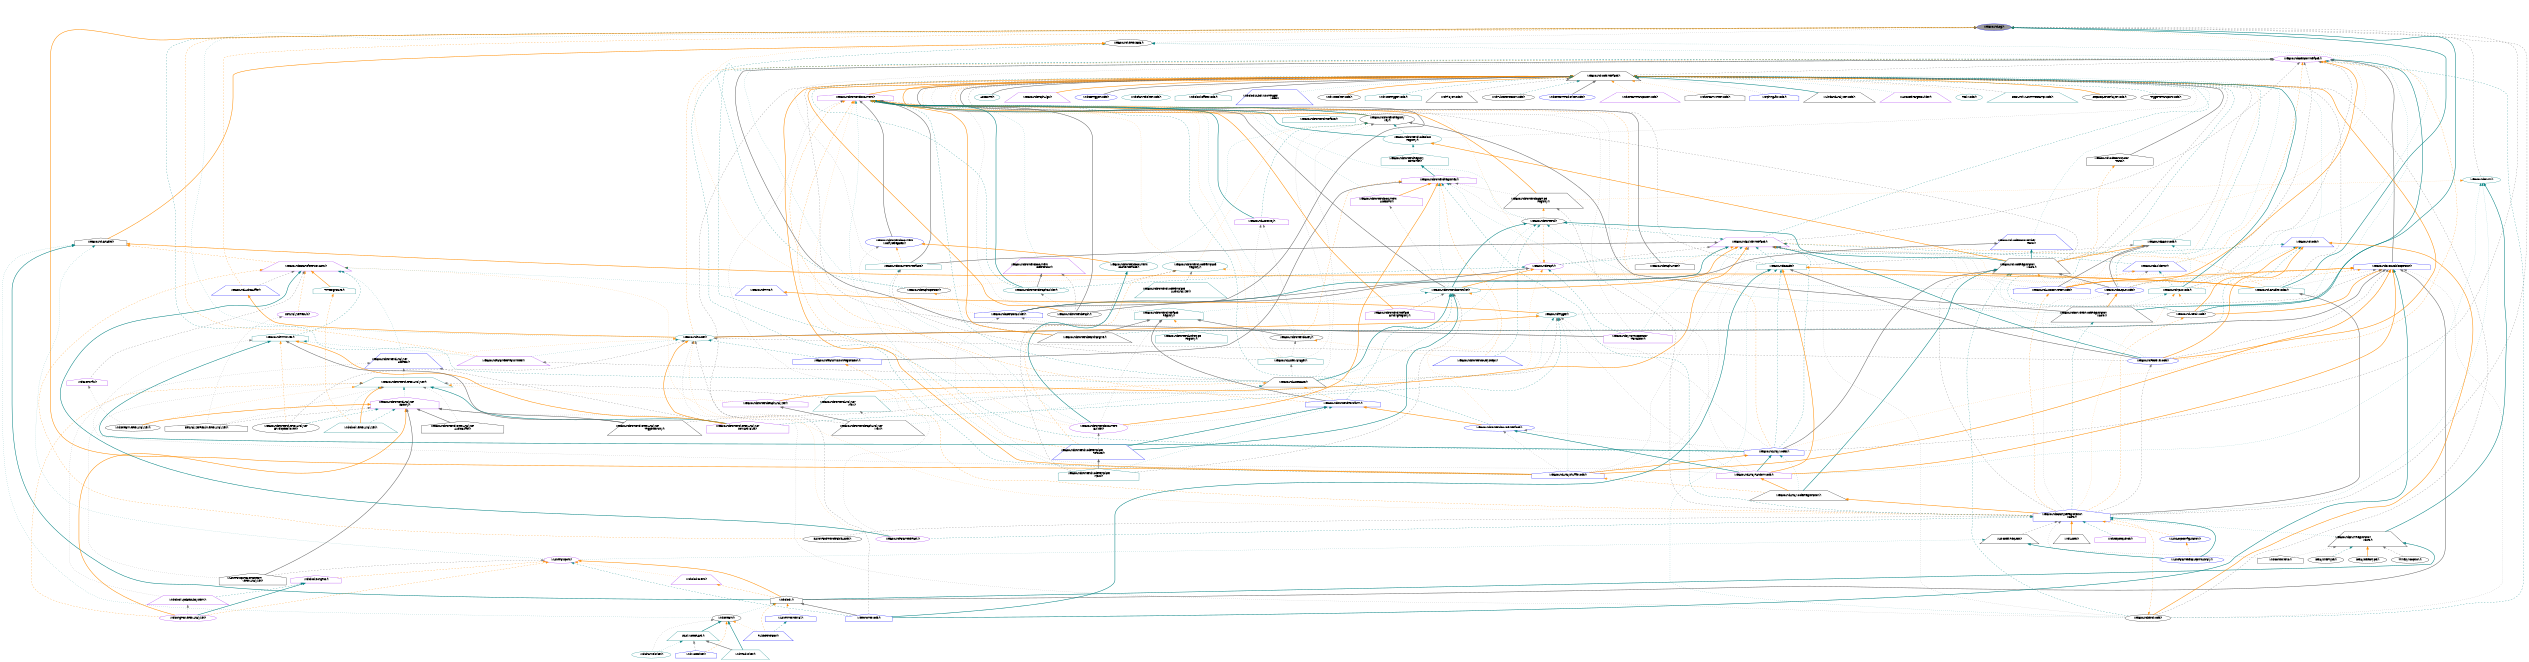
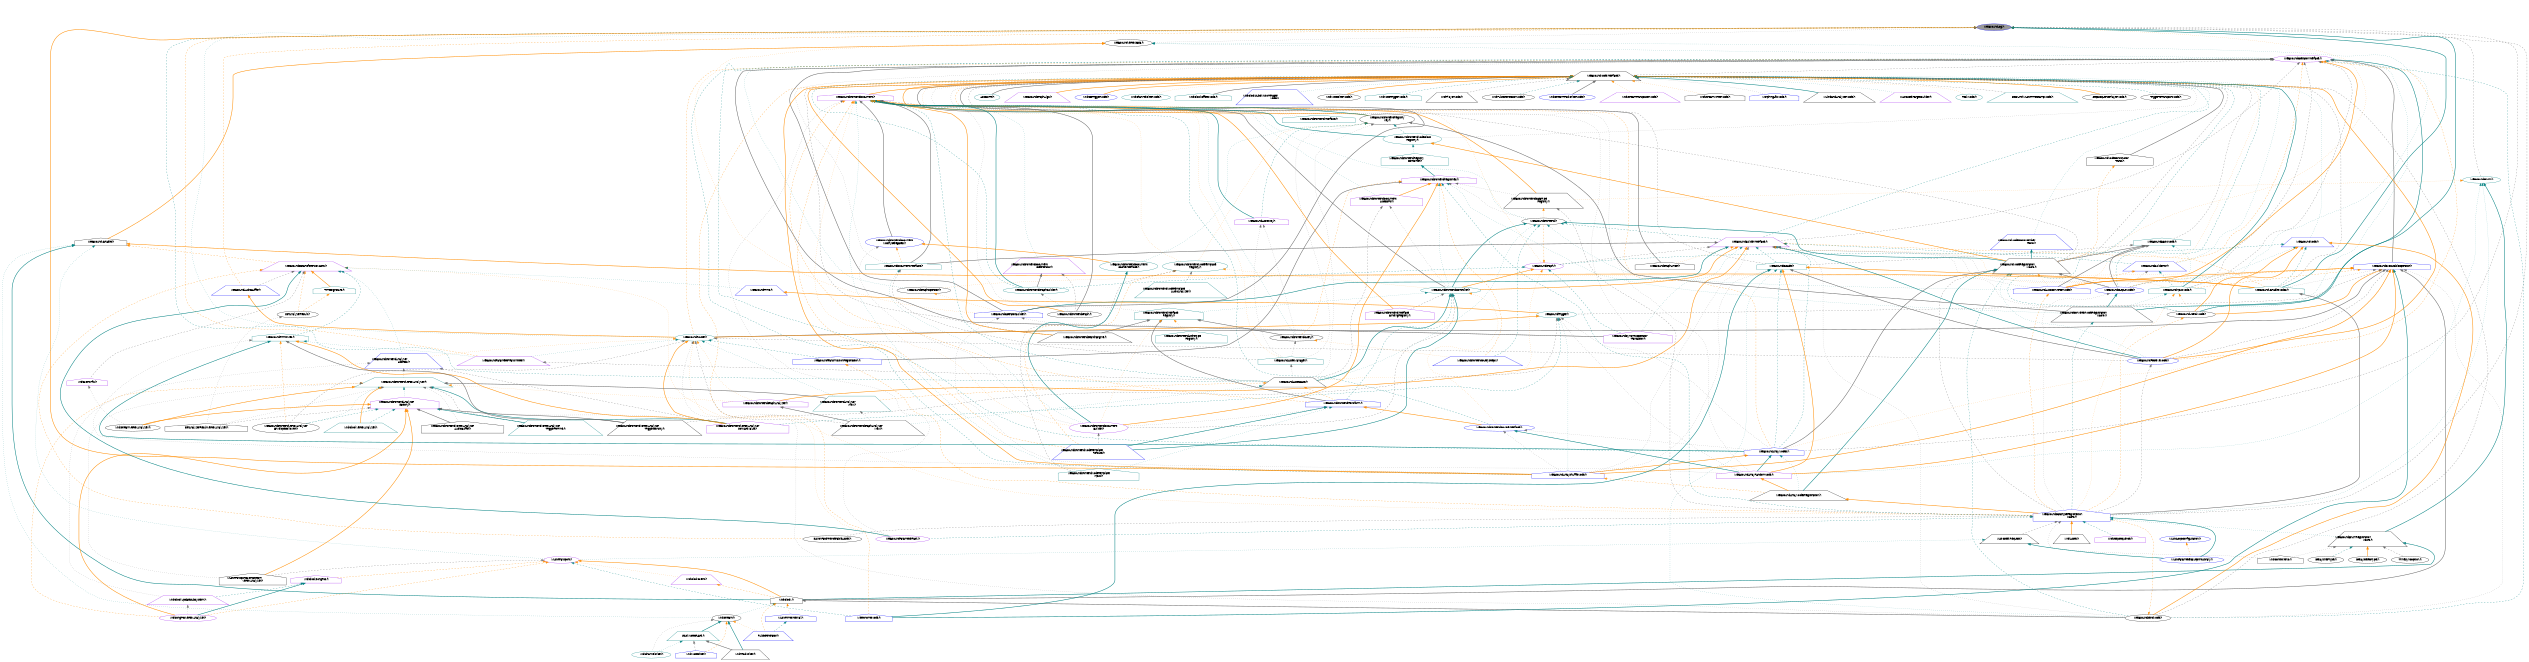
(751, 64) -> none
(1337, 81) -> (1337, 81)
(776, 100) -> (776, 100)
(1645, 231) -> (1643, 232)
(2117, 251) -> (2117, 251)
(1386, 286) -> (897, 69)
(1309, 293) -> none
(2111, 301) -> (2111, 301)
none -> (1355, 307)
(298, 315) -> (298, 315)
(1729, 329) -> (2296, 269)
(325, 365) -> (315, 303)
(1127, 366) -> (1127, 366)
none -> (720, 380)
(1376, 383) -> (773, 370)
(637, 388) -> (637, 388)
(247, 402) -> (247, 402)
none -> (556, 428)
(1343, 440) -> (1330, 421)
(1099, 465) -> none
(365, 513) -> (365, 513)
(2138, 528) -> none
(830, 610) -> (1465, 609)
(745, 655) -> (745, 655)
